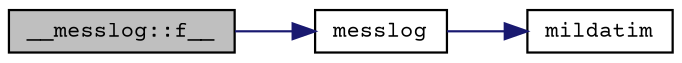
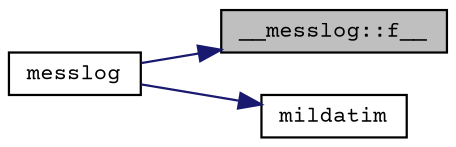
(264, 31) -> (170, 58)
